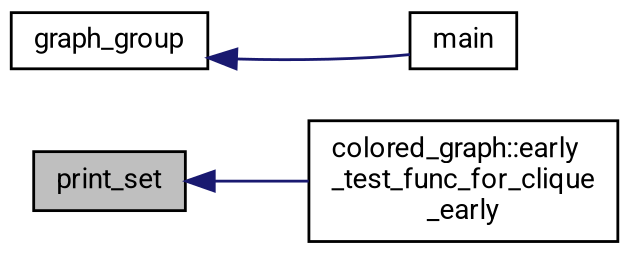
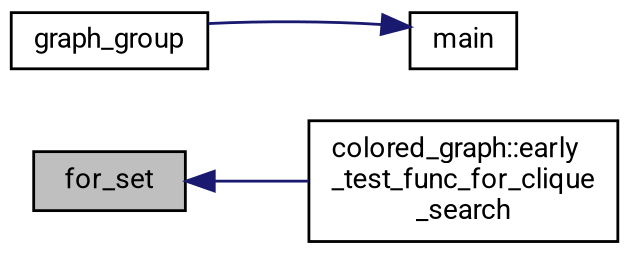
(323, 59) -> (295, 22)
(110, 181) -> (110, 181)
(463, 181) -> (463, 181)
